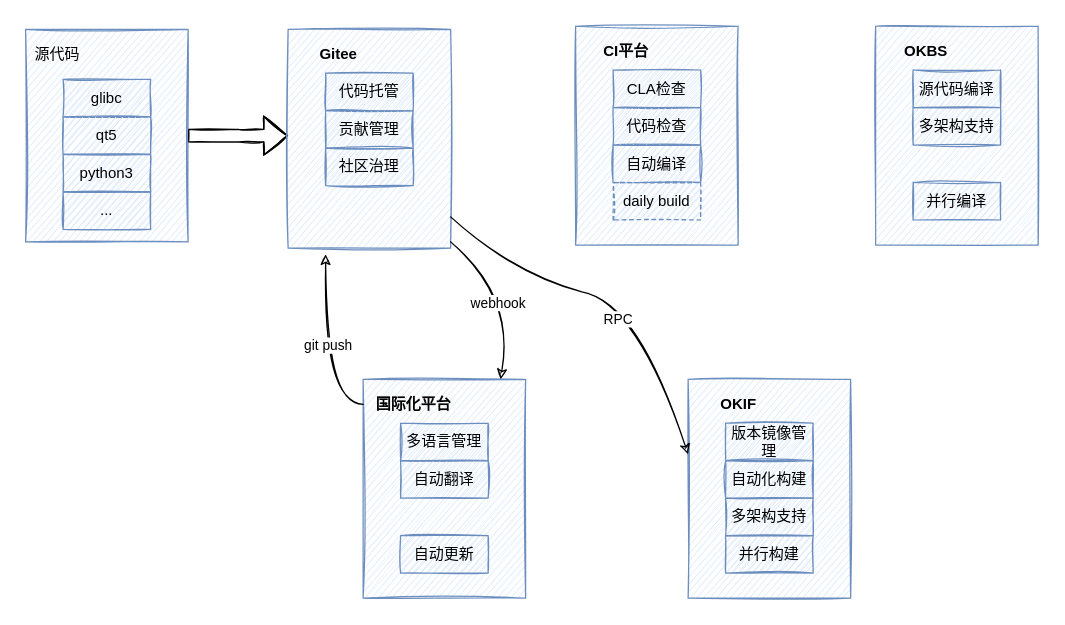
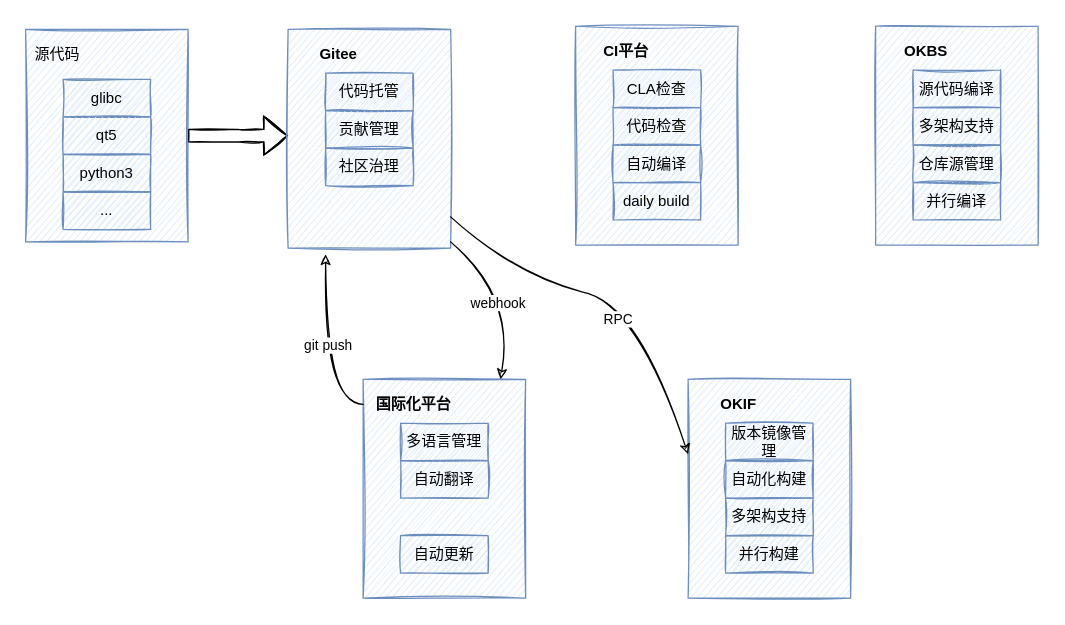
none -> (957, 164)
(657, 201) -> (657, 201)
